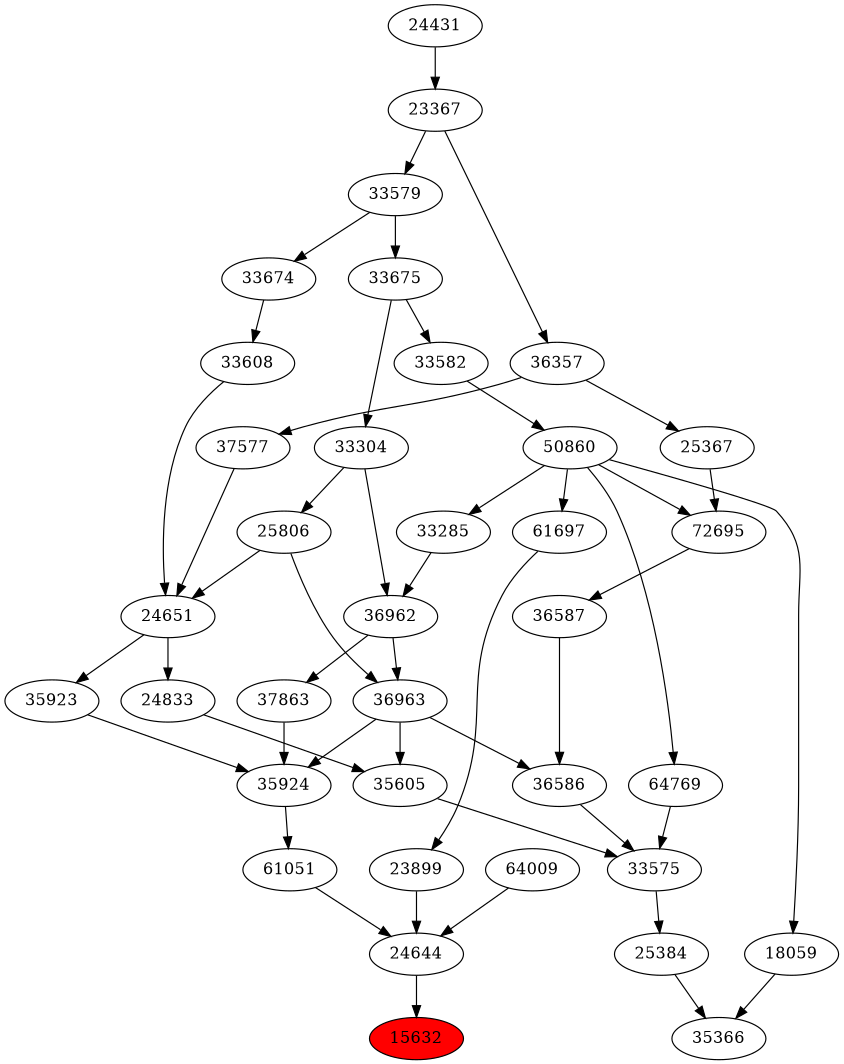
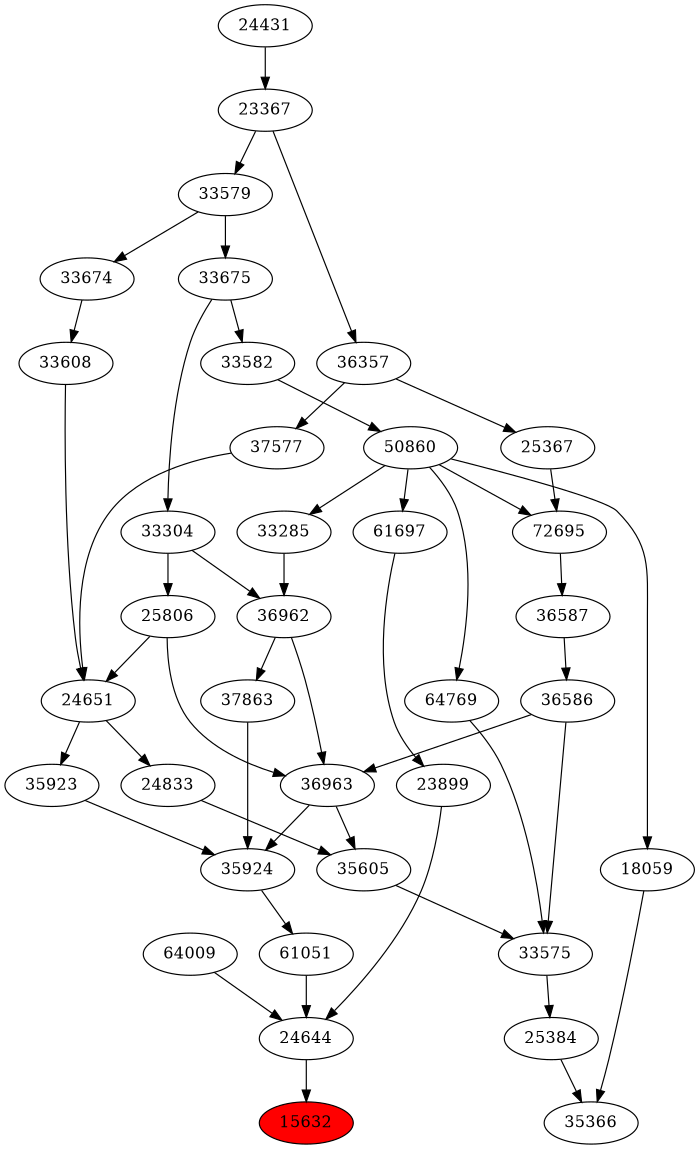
(466, 736) -> (453, 741)
